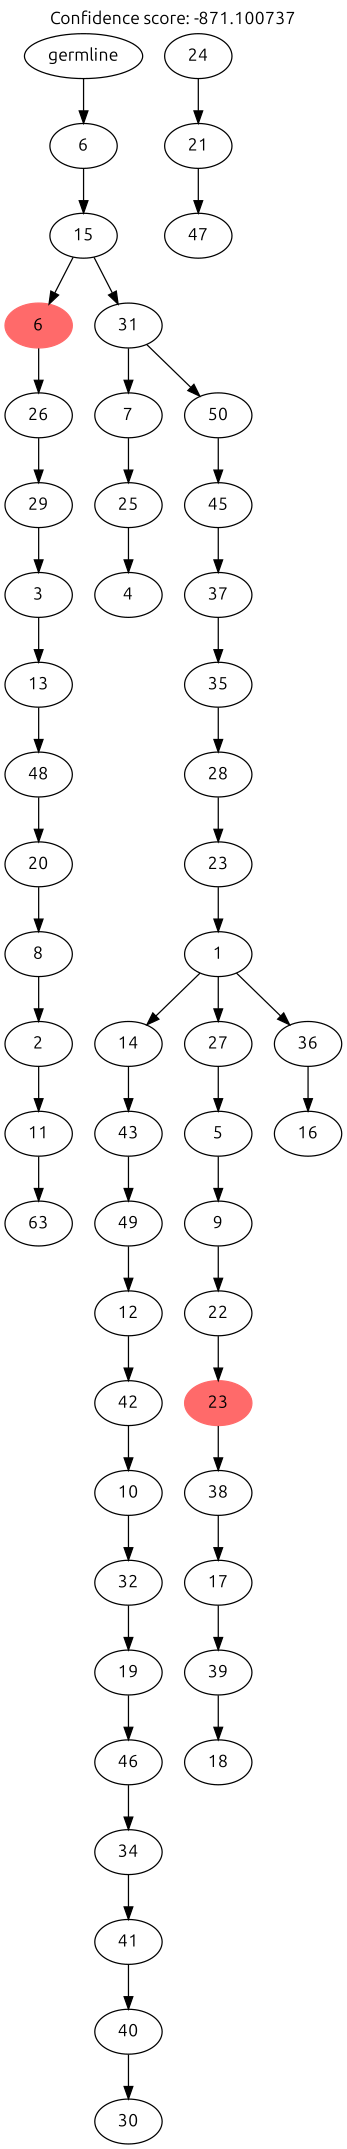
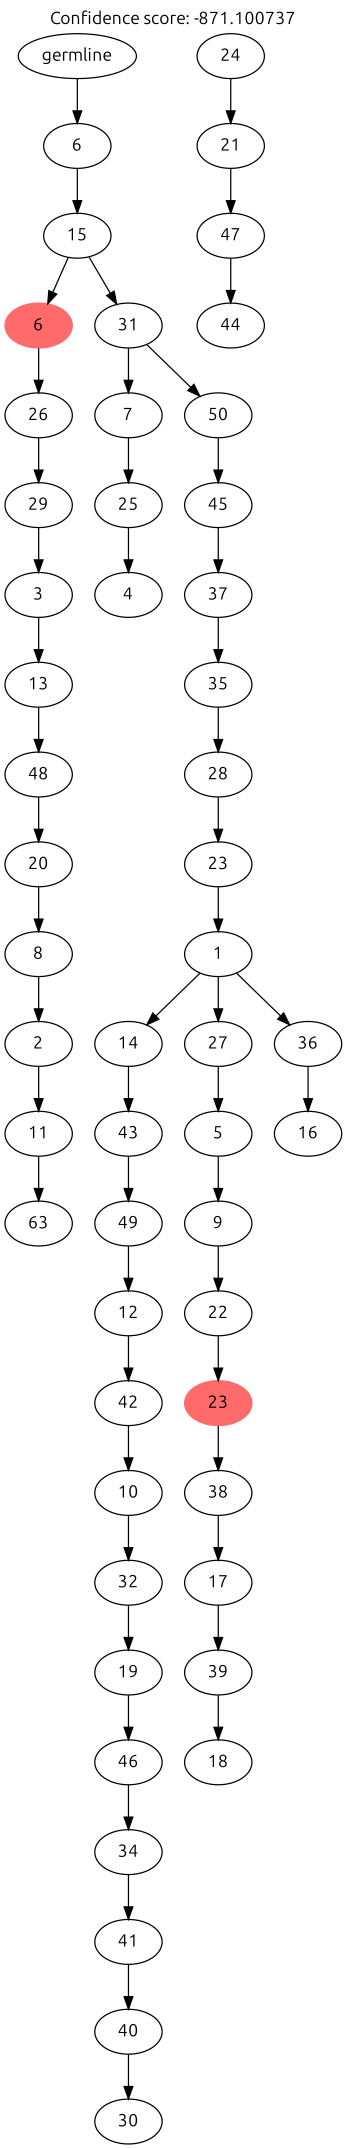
none -> (231, 326)
